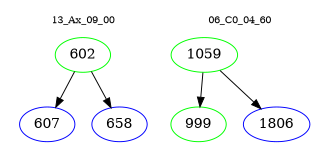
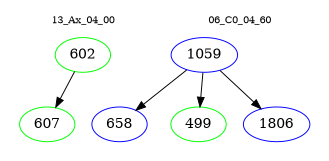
(83, 21) -> (83, 21)
(204, 55) -> (204, 55)
(99, 85) -> (169, 84)
(47, 124) -> (47, 124)
(199, 124) -> (199, 124)
